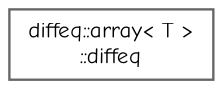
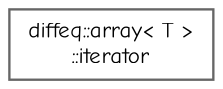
(111, 45) -> (111, 45)
